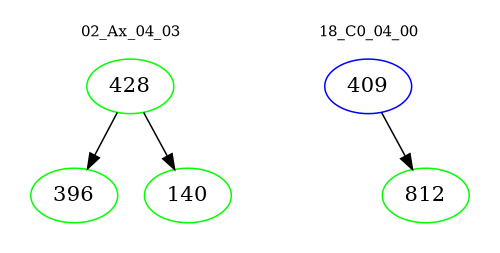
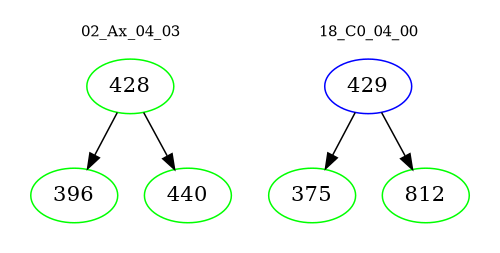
(368, 86) -> (368, 86)
(188, 195) -> (188, 195)
none -> (312, 195)
